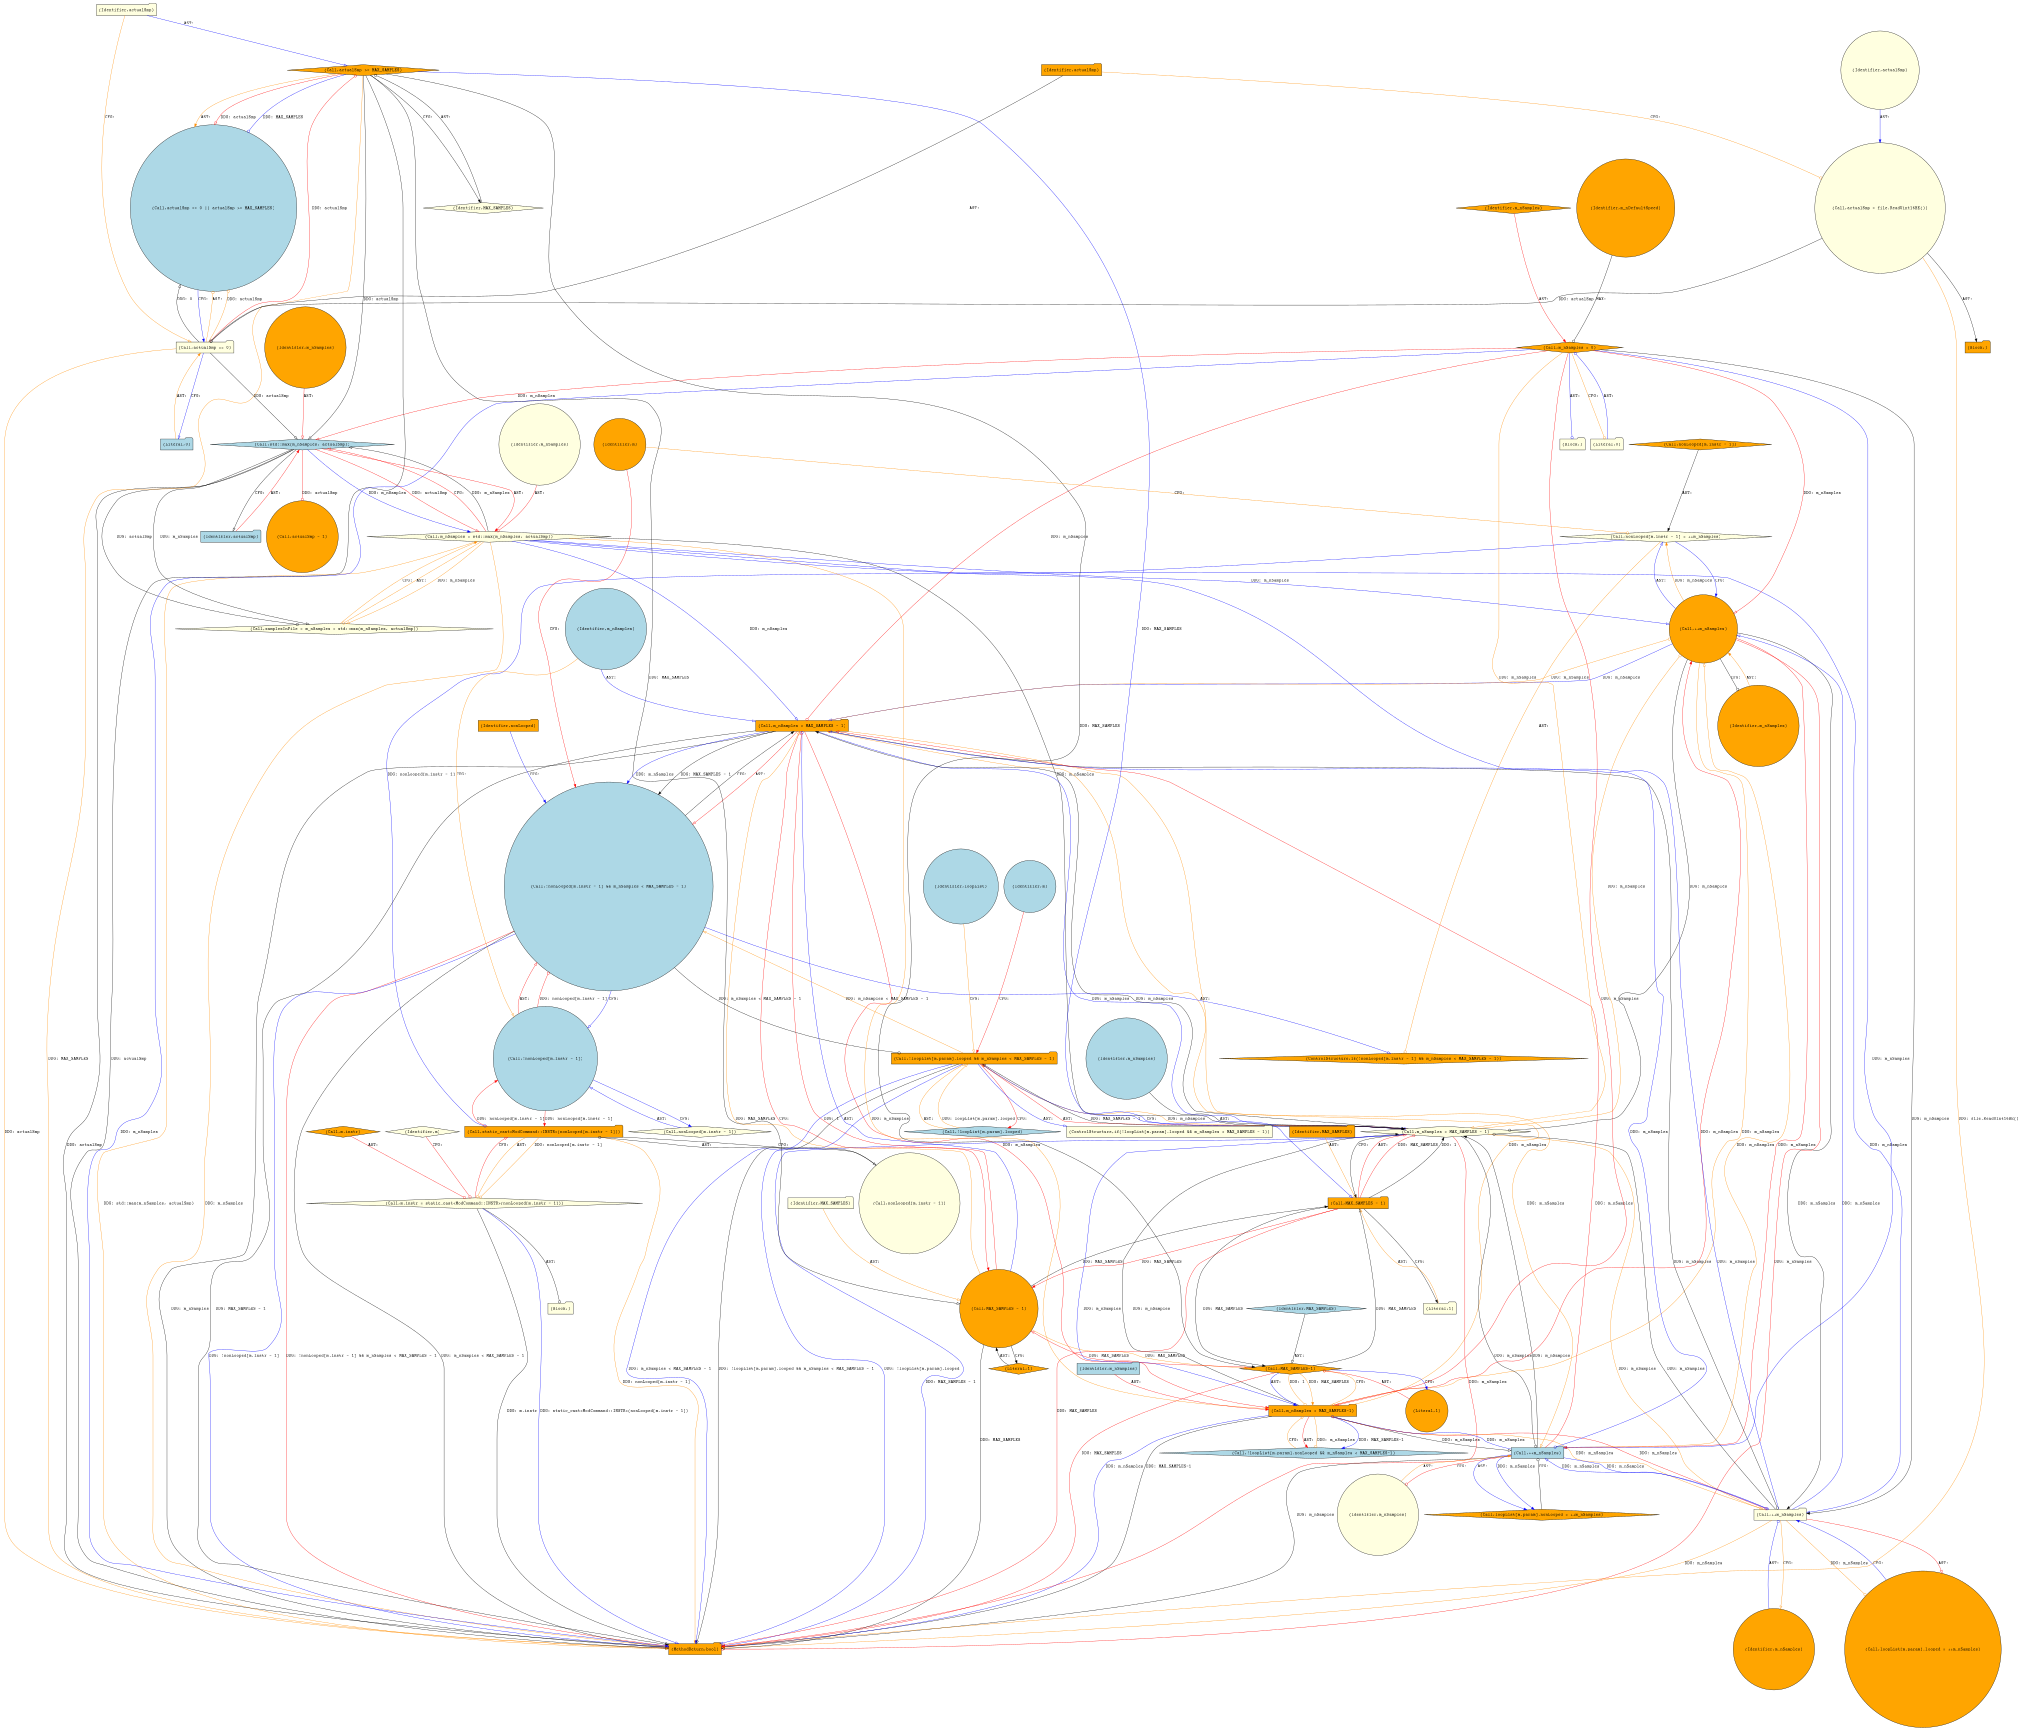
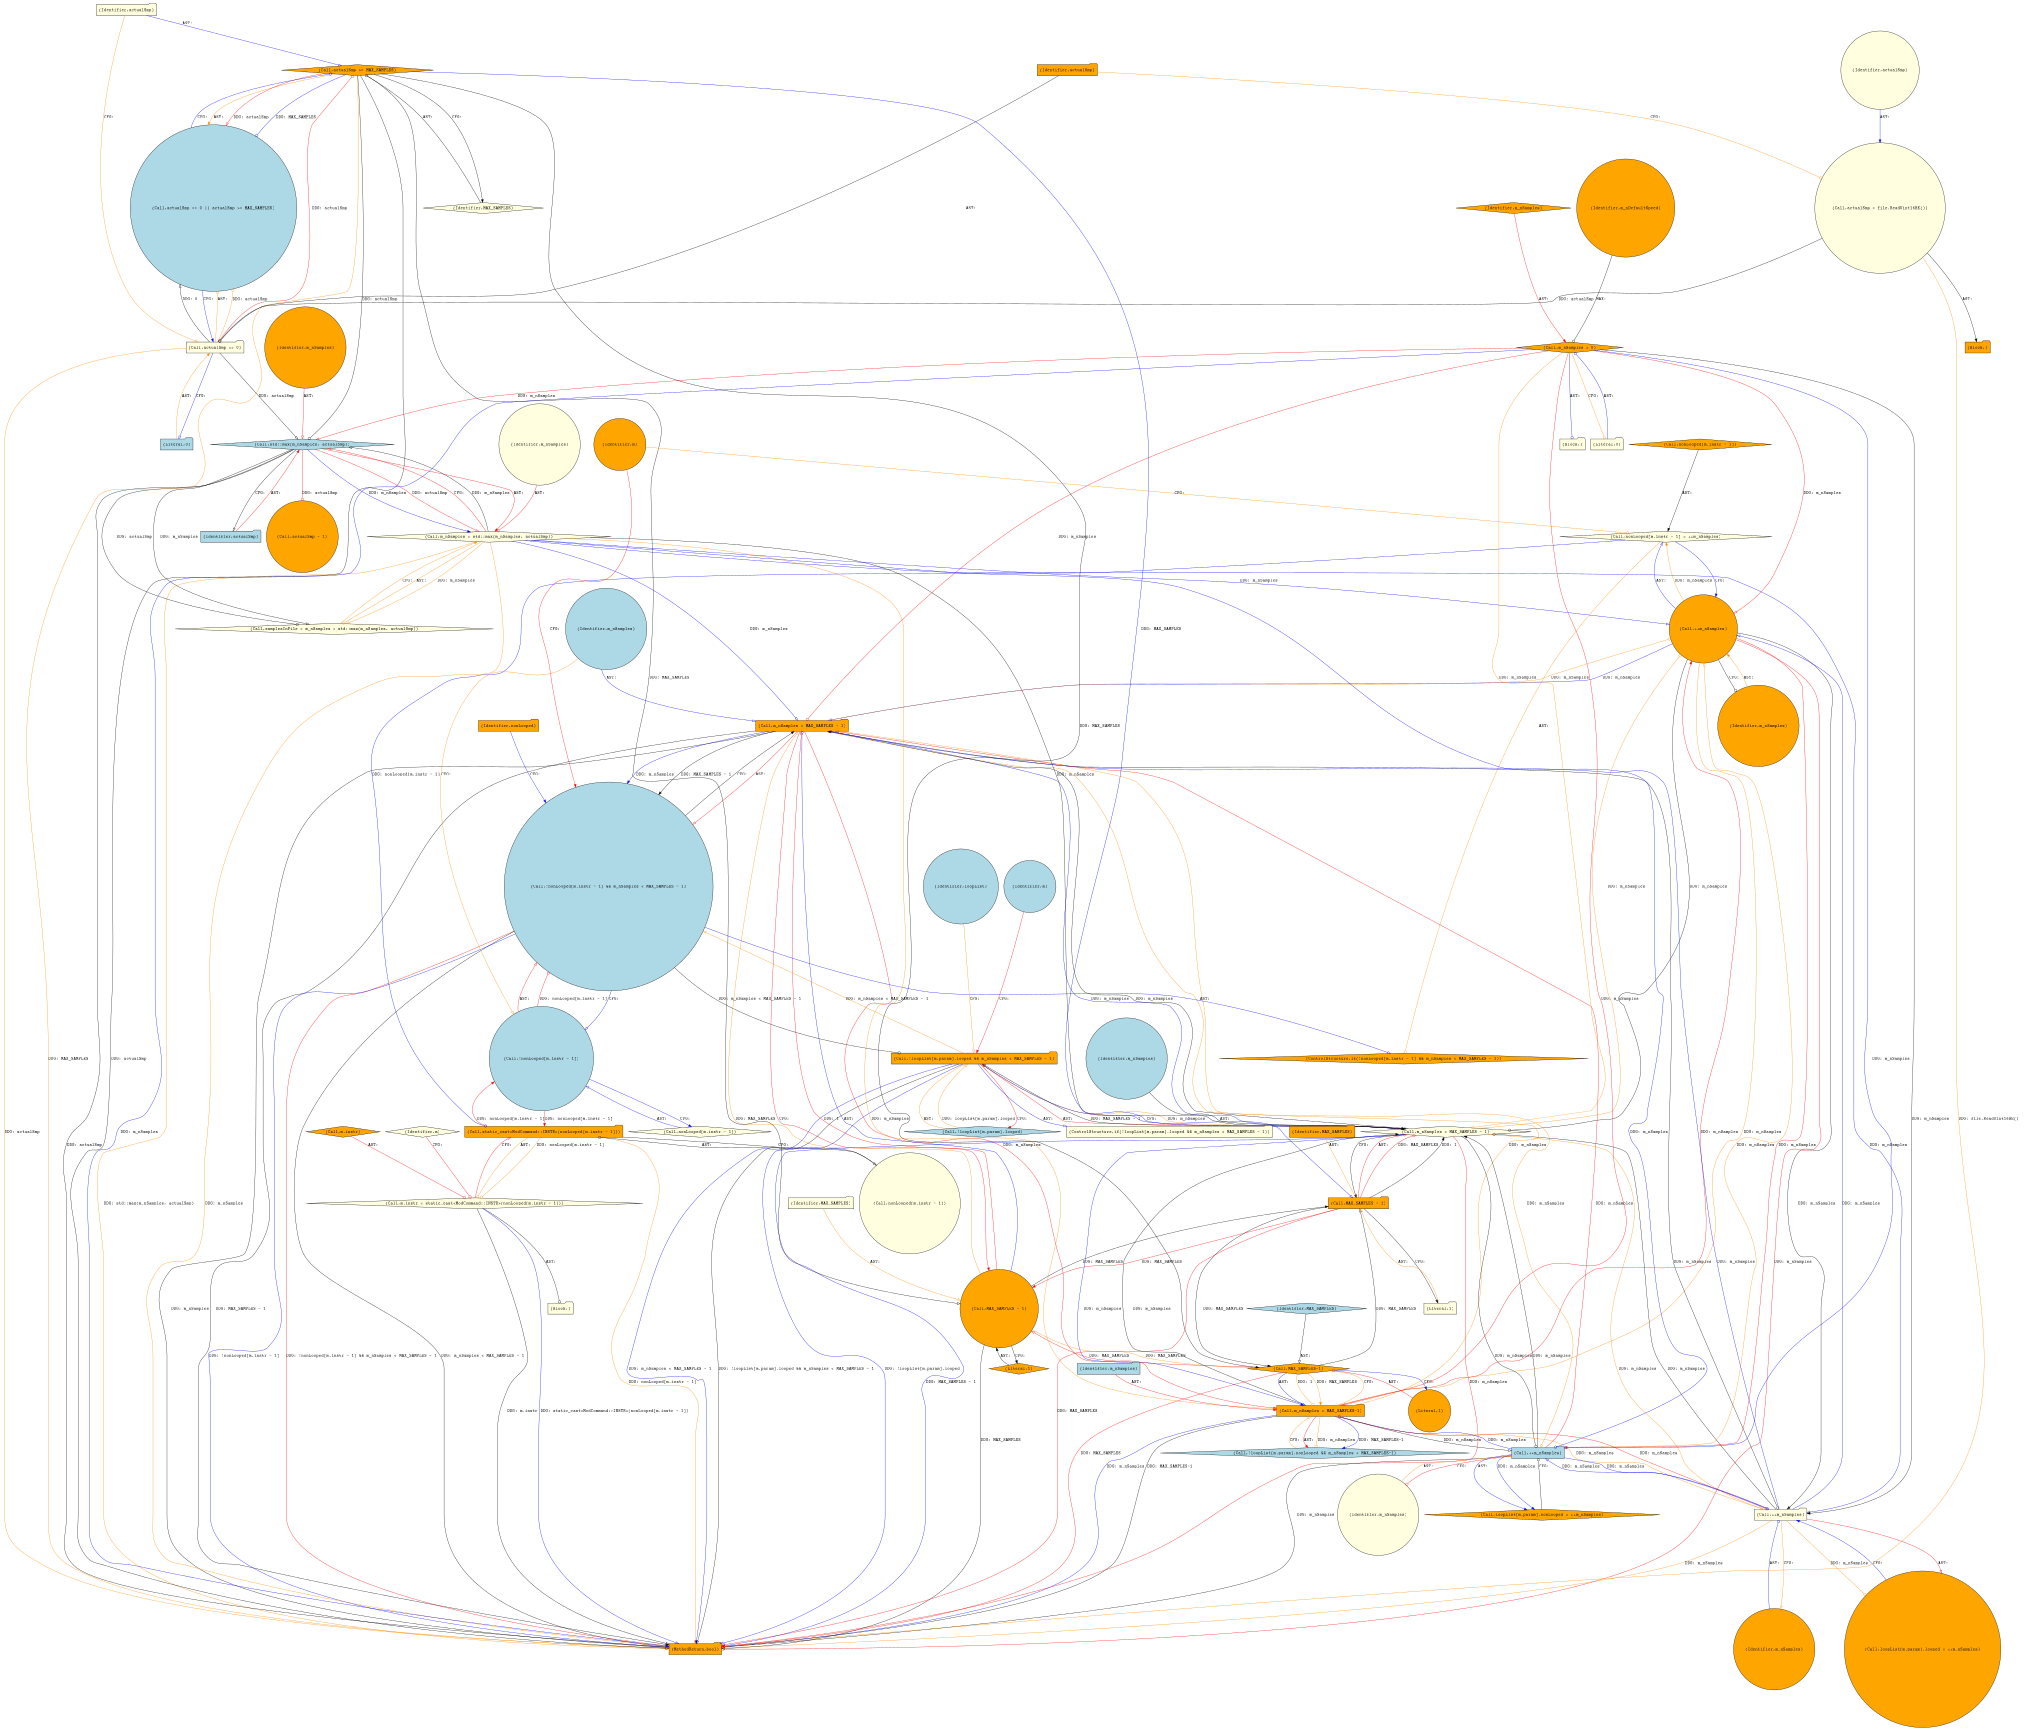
none -> (254, 89)
(365, 264) -> (363, 264)
